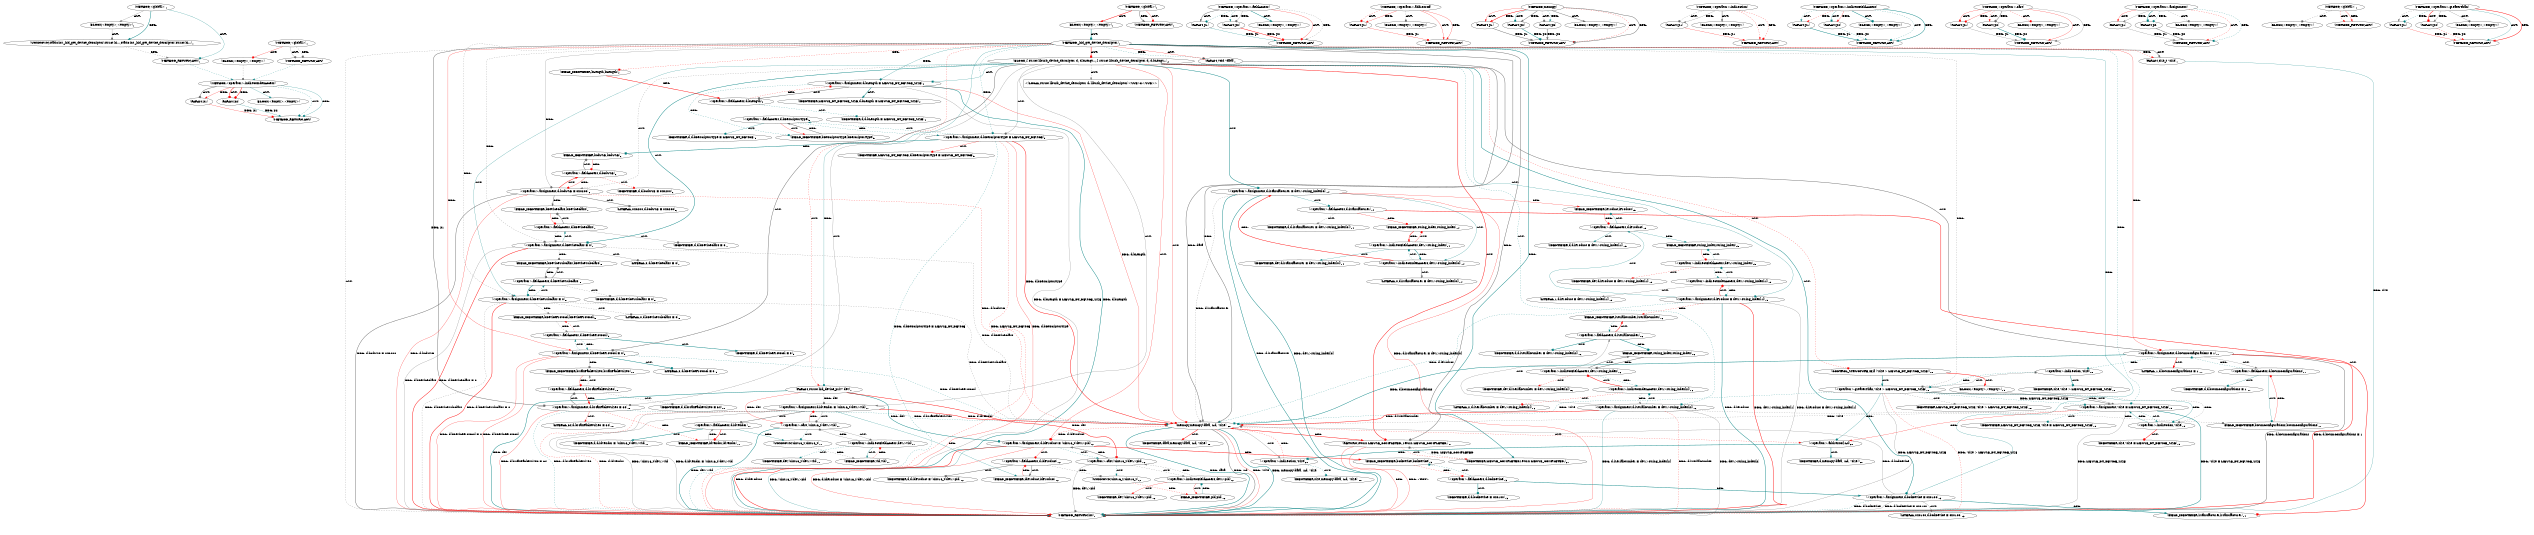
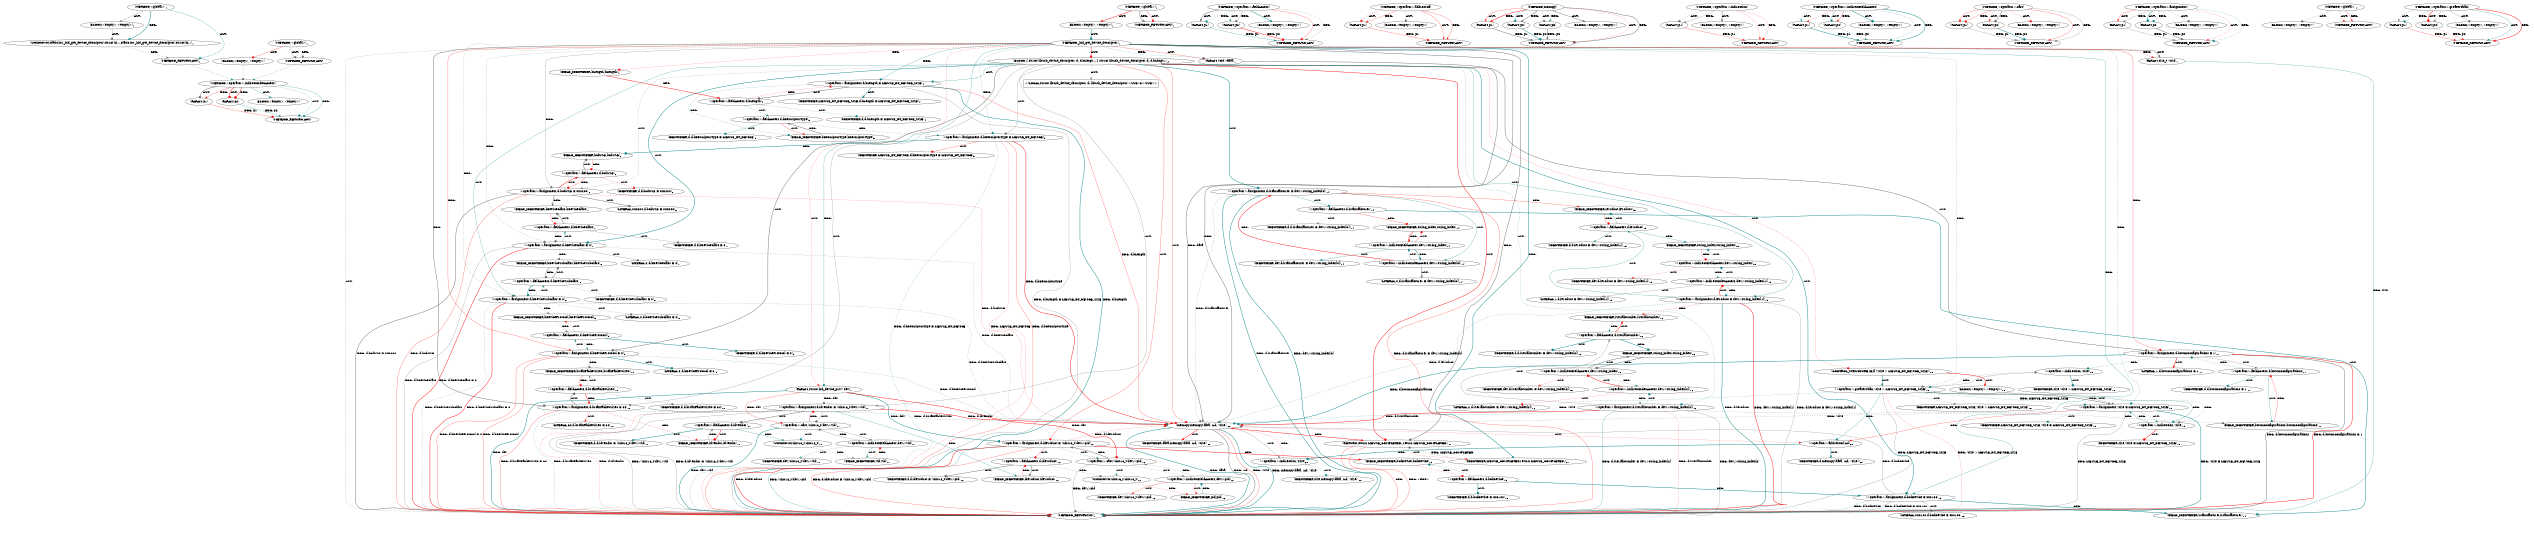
(884, 128) -> (755, 110)
(438, 228) -> (438, 228)
(1954, 313) -> (1954, 313)
(1108, 428) -> (1115, 430)
